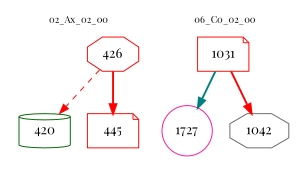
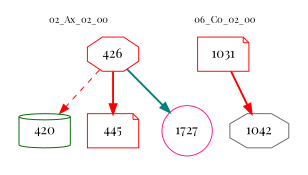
(209, 85) -> (140, 83)
